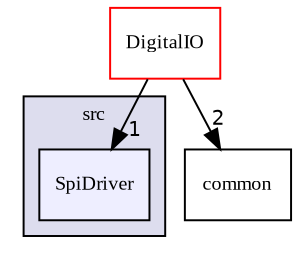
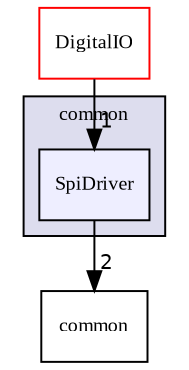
(197, 106) -> (94, 249)
(94, 115) -> (94, 115)
